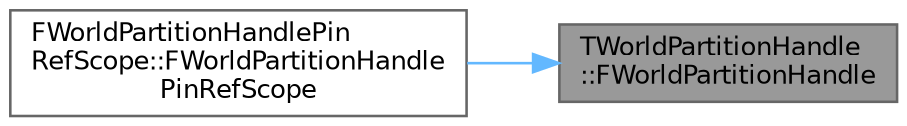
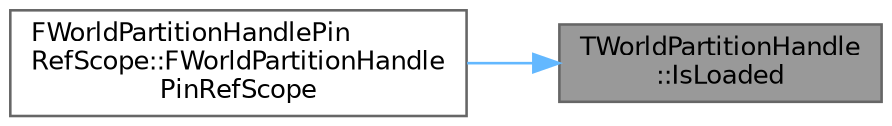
(728, 63) -> (720, 63)
